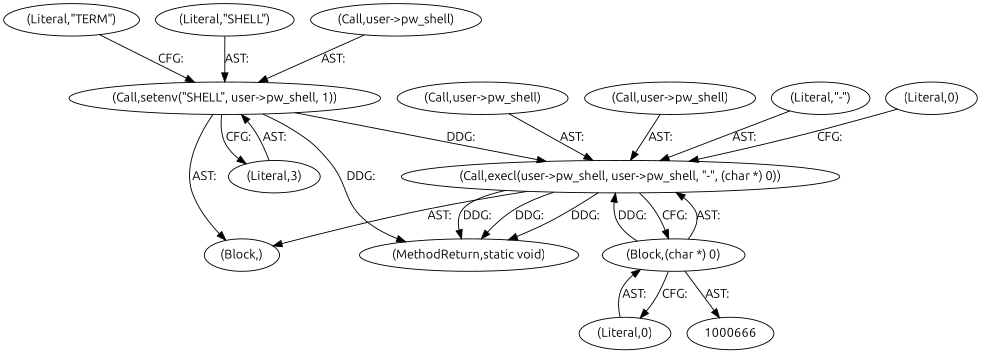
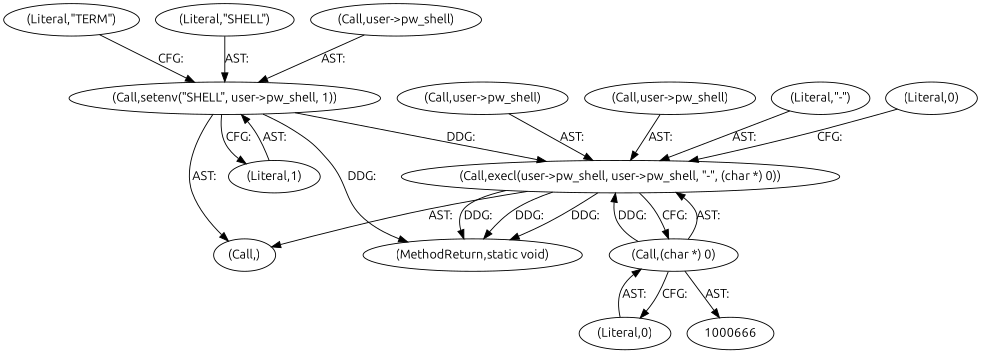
(274, 177) -> (274, 177)
(242, 255) -> (245, 255)
(674, 255) -> (674, 255)
